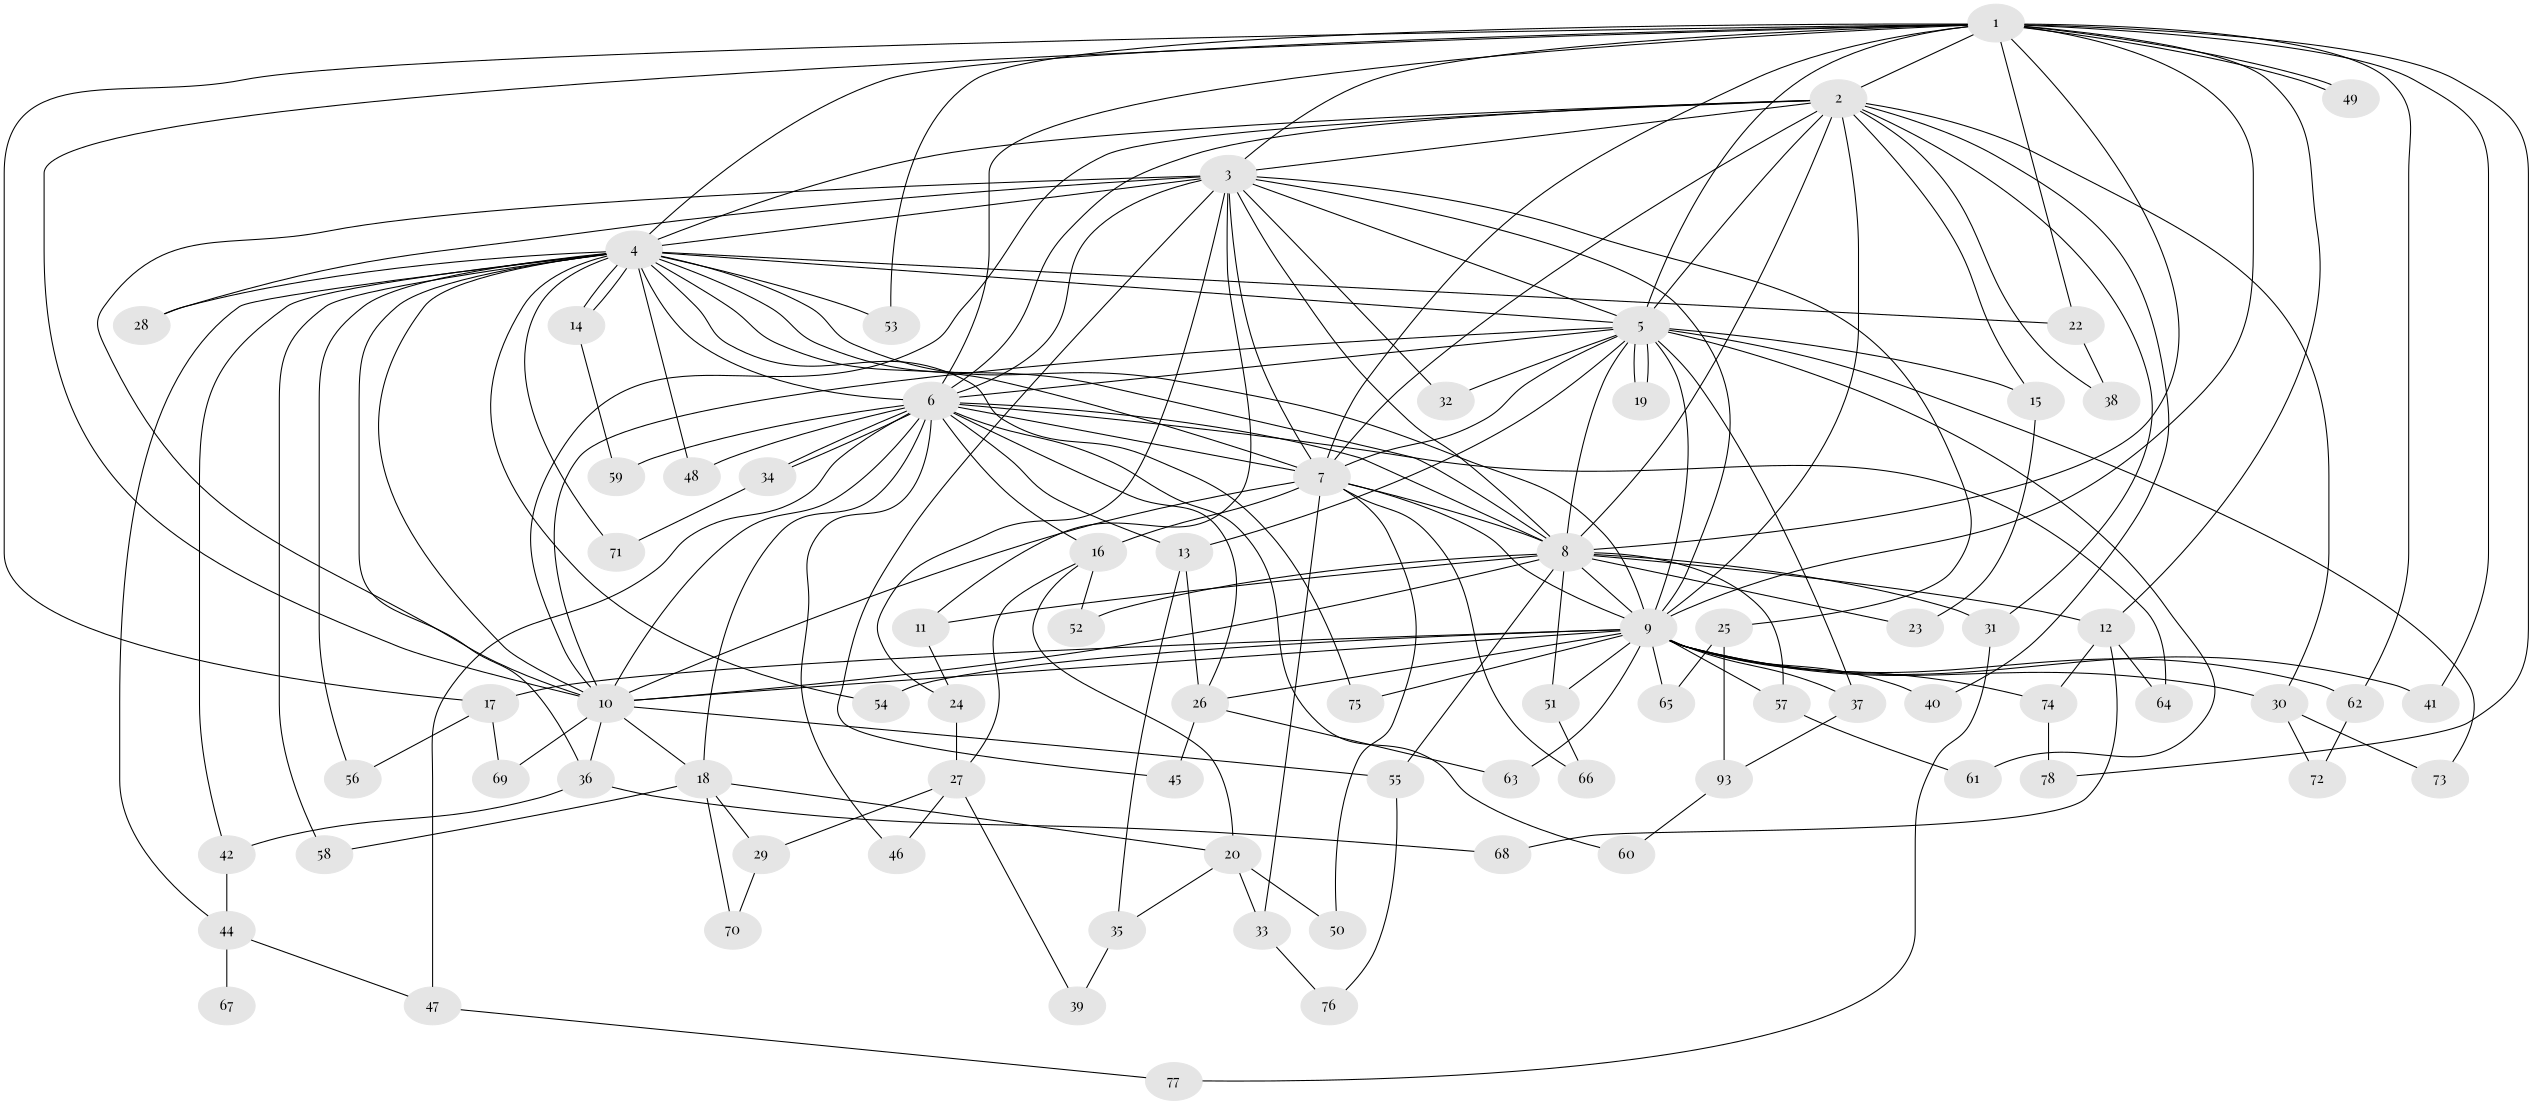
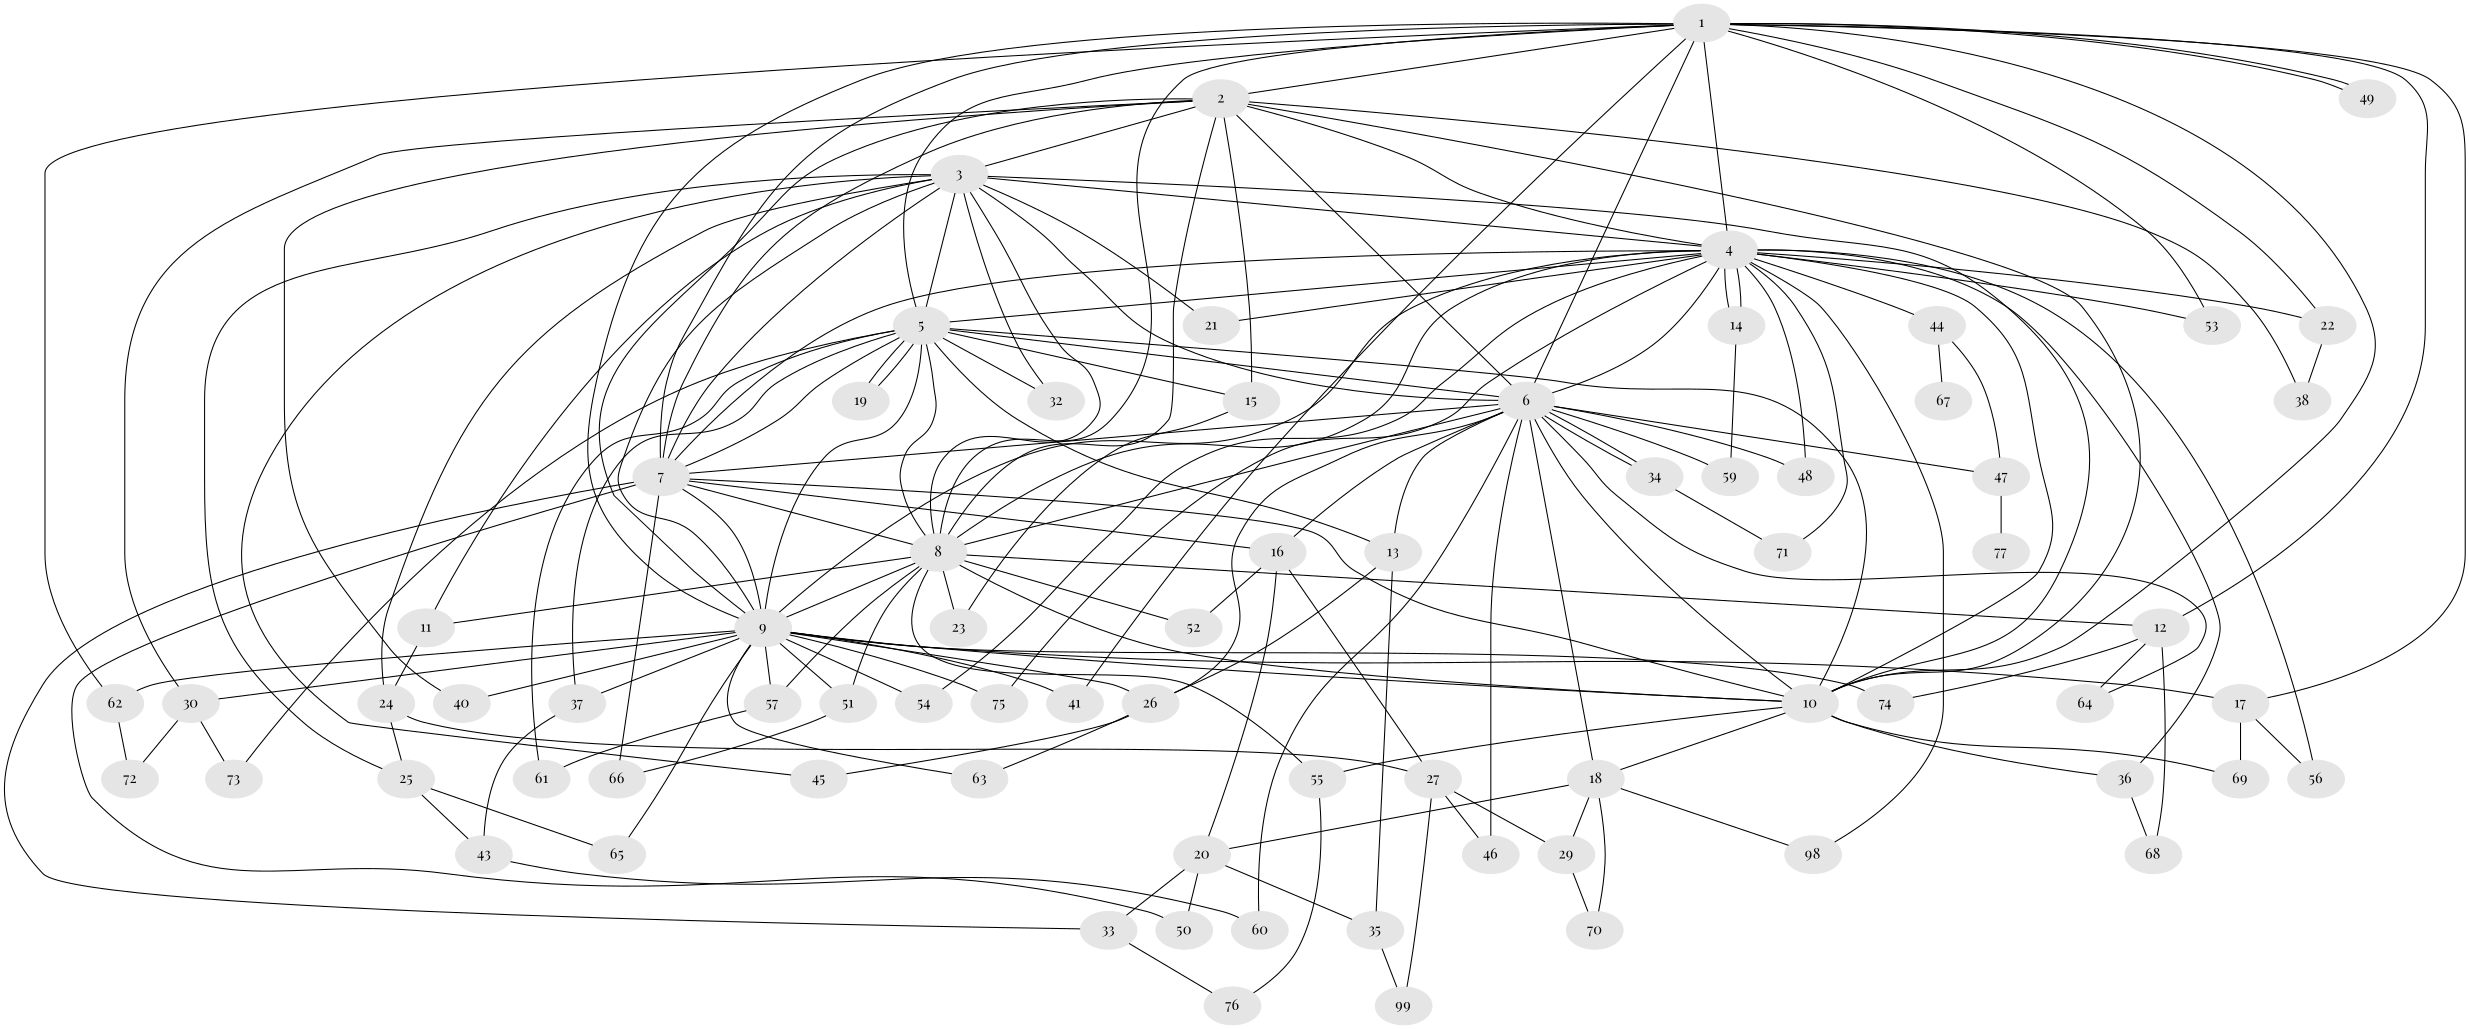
(1408, 71) -> none
(1736, 210) -> none
(142, 325) -> (1211, 325)
(1991, 628) -> none
none -> (396, 741)
(1724, 779) -> (484, 855)
(2049, 779) -> none
(227, 855) -> none
(324, 855) -> (1813, 855)
(1077, 1006) -> (1404, 1006)
